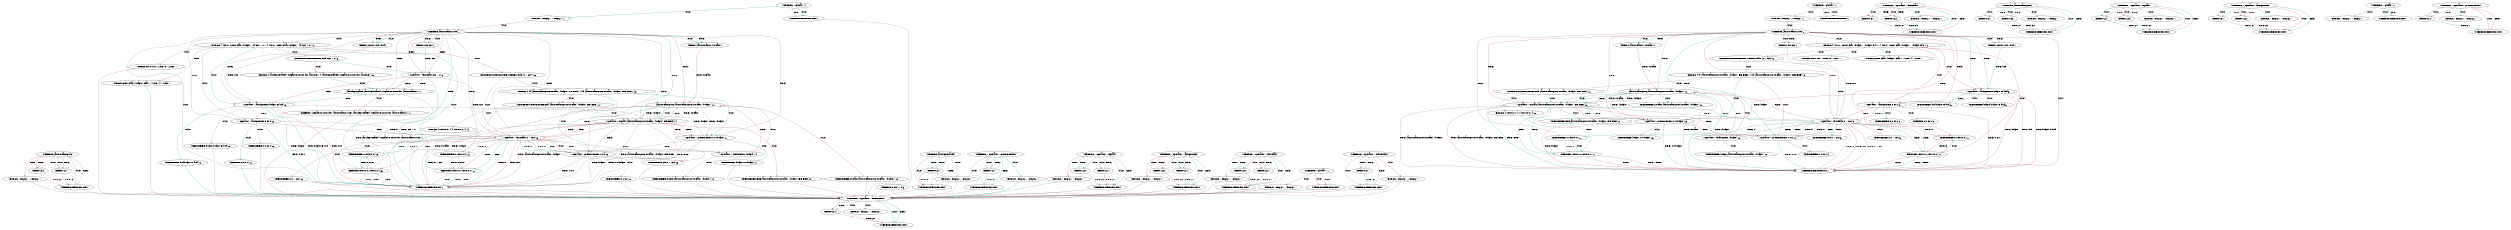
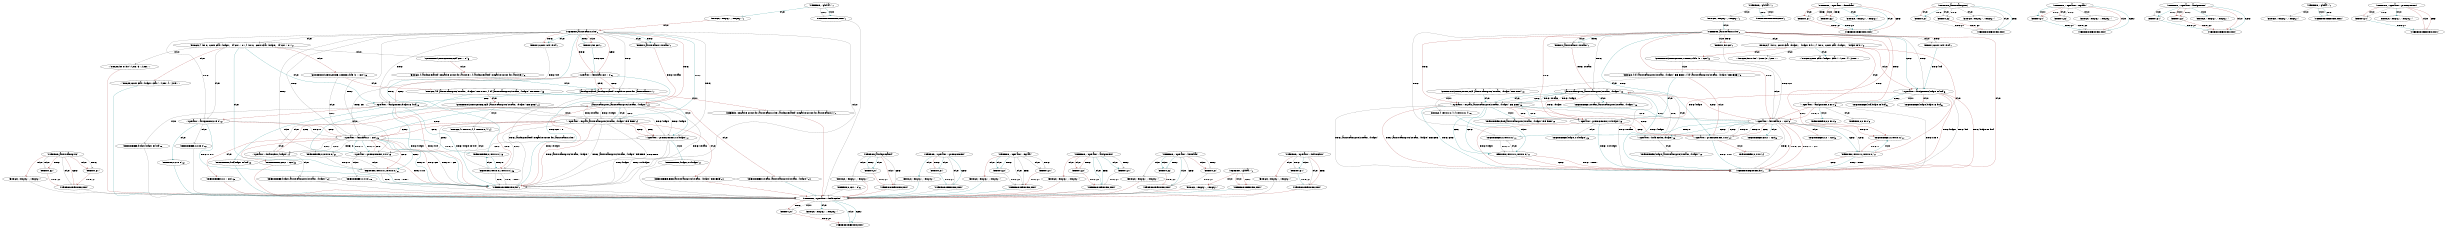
(370, 67) -> none
